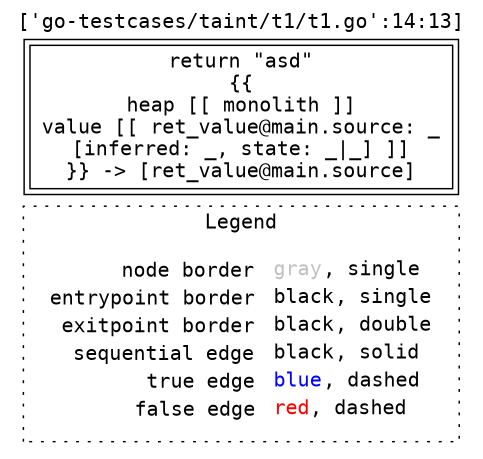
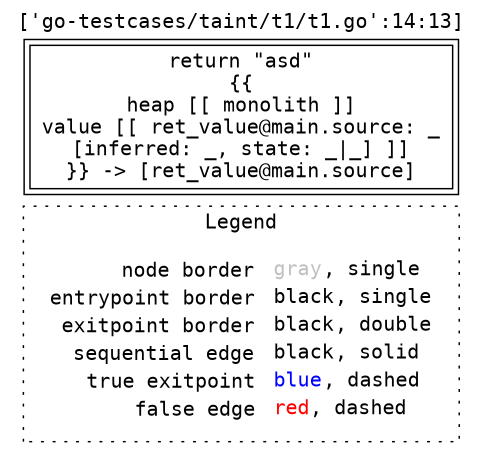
(207, 382) -> (177, 382)
